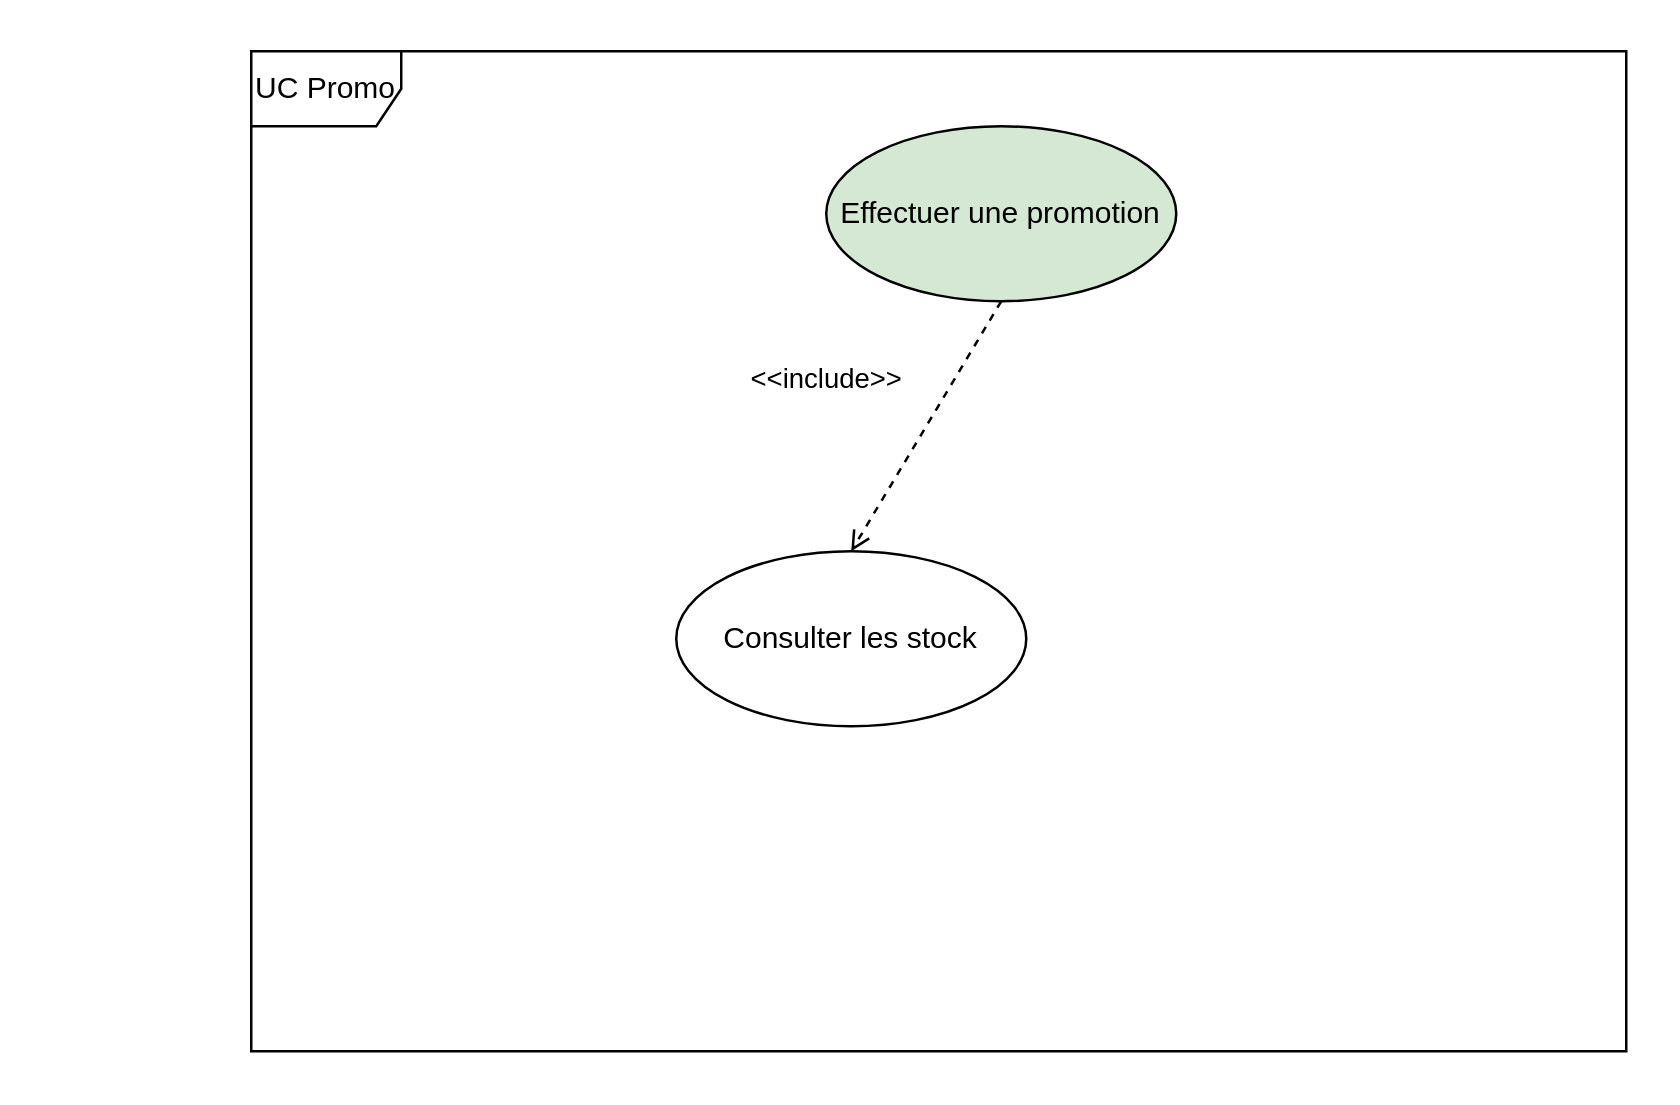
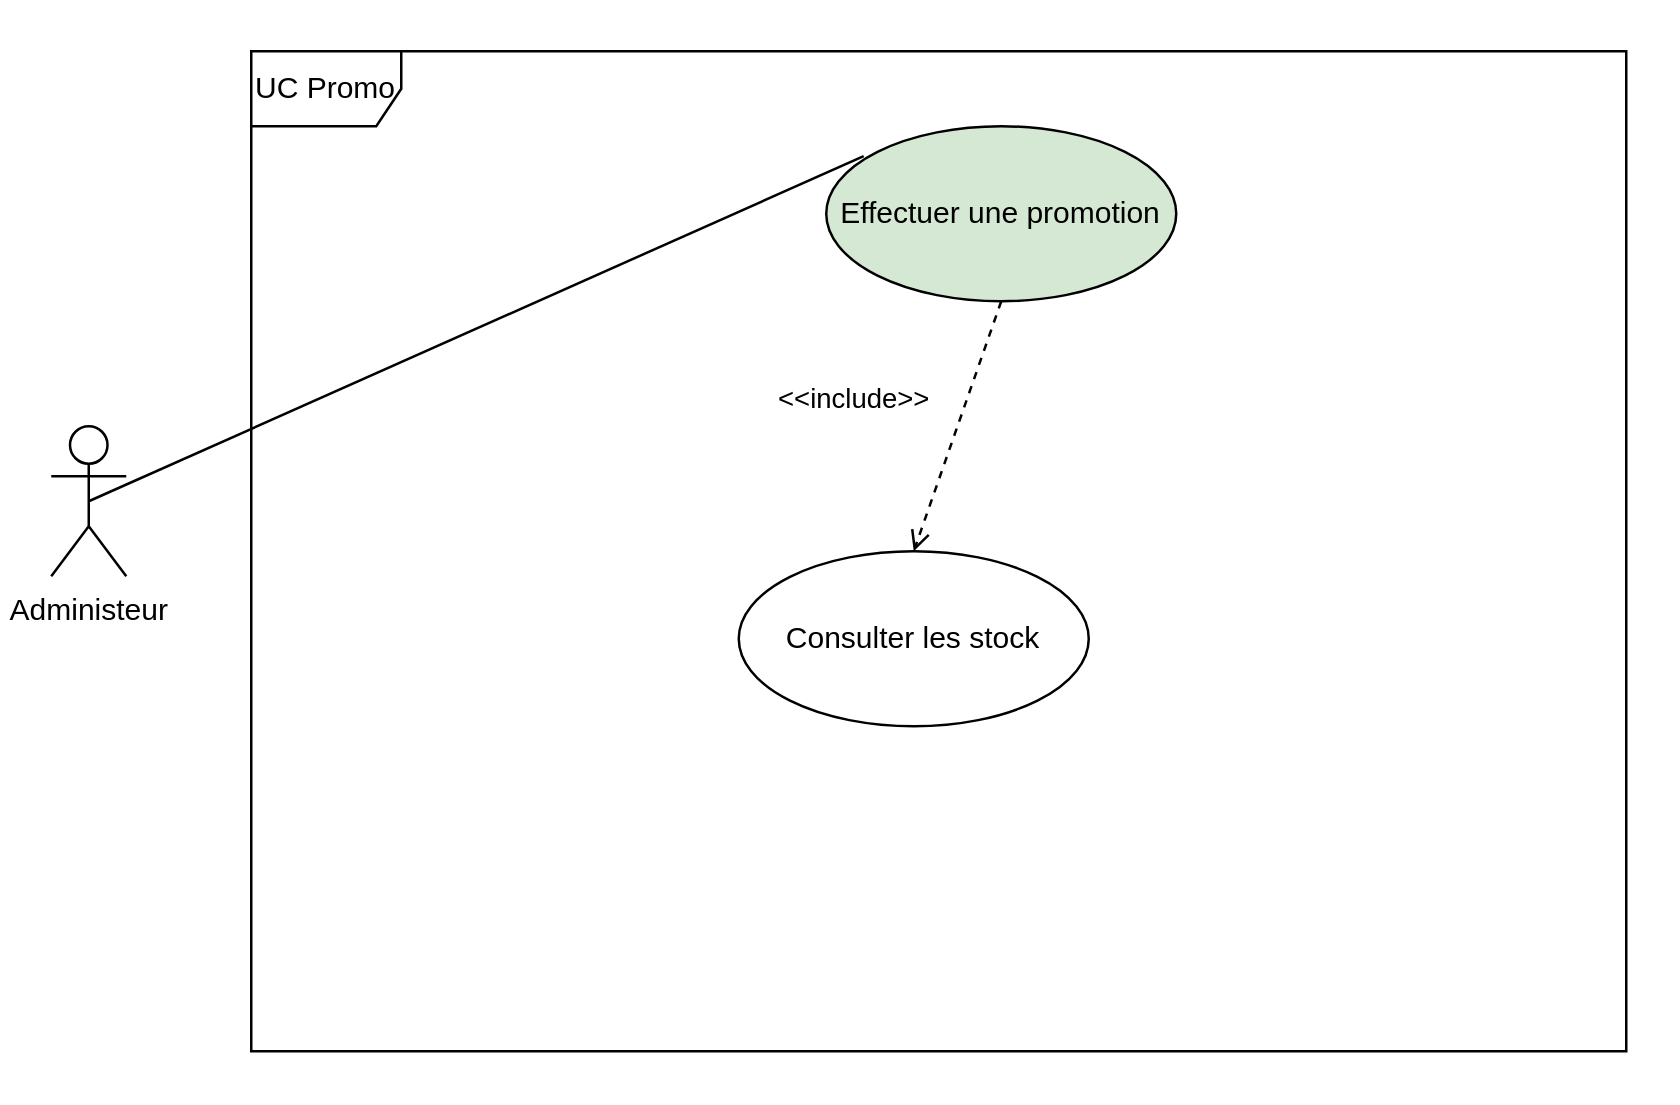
none -> (559, 292)
none -> (89, 501)
(851, 639) -> (914, 639)
